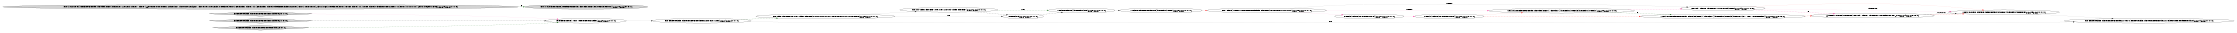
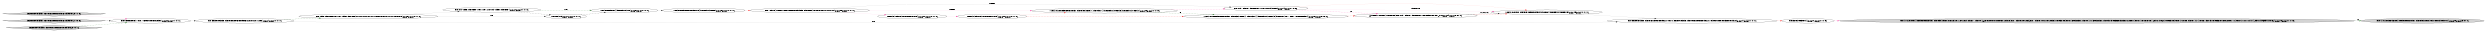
none -> (1808, 21)
